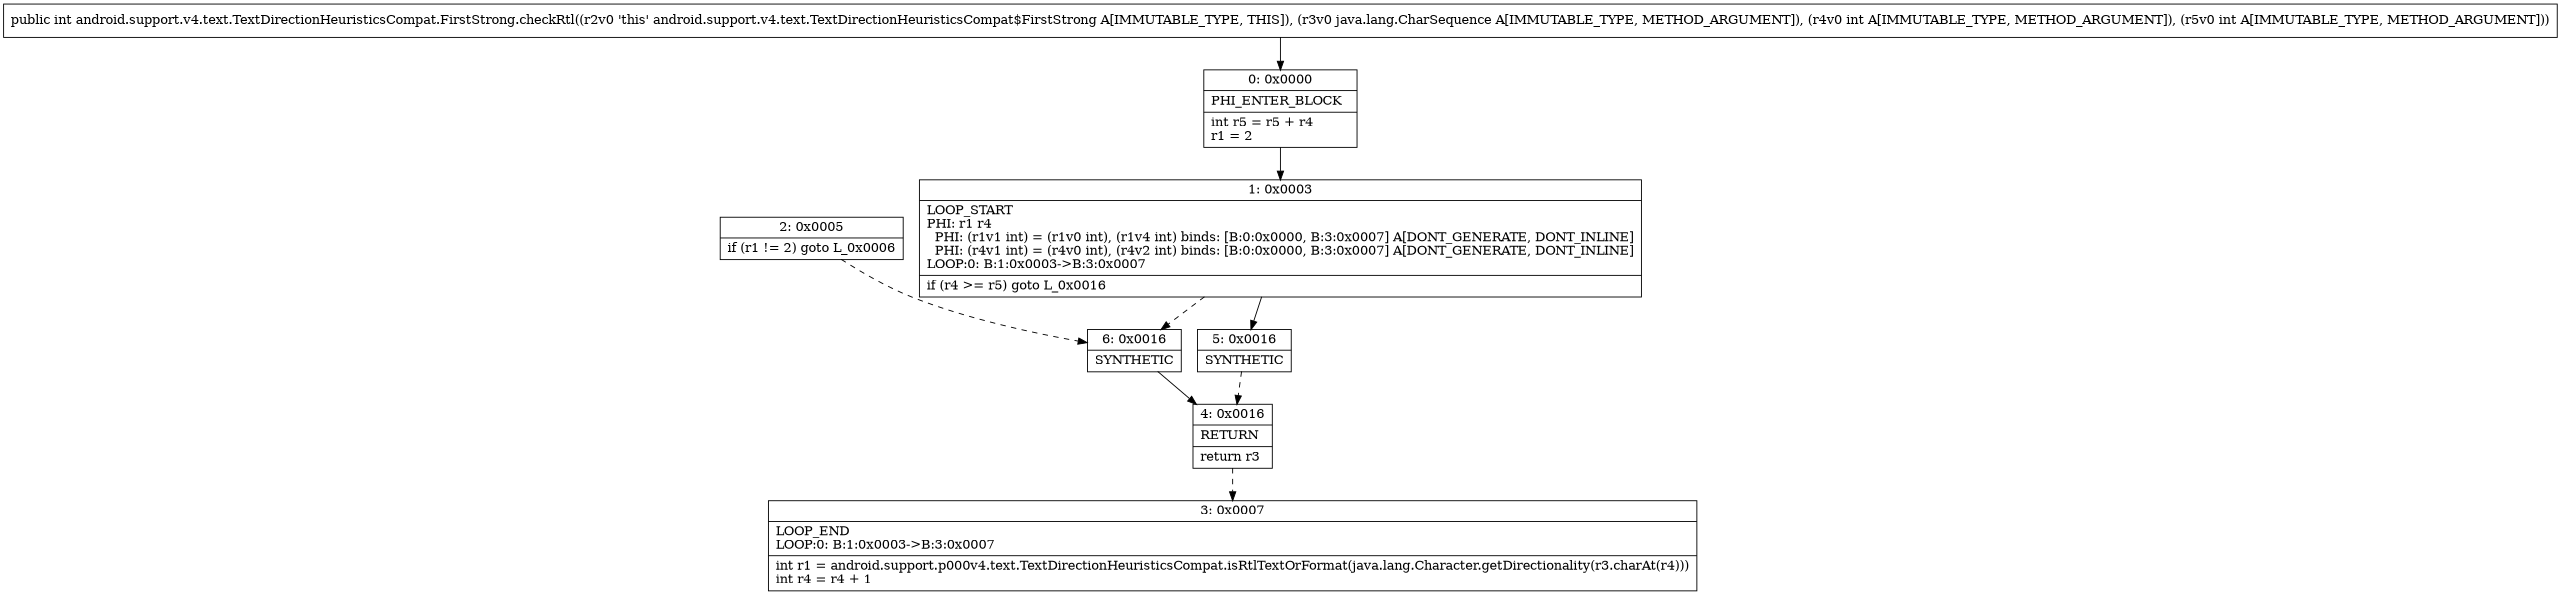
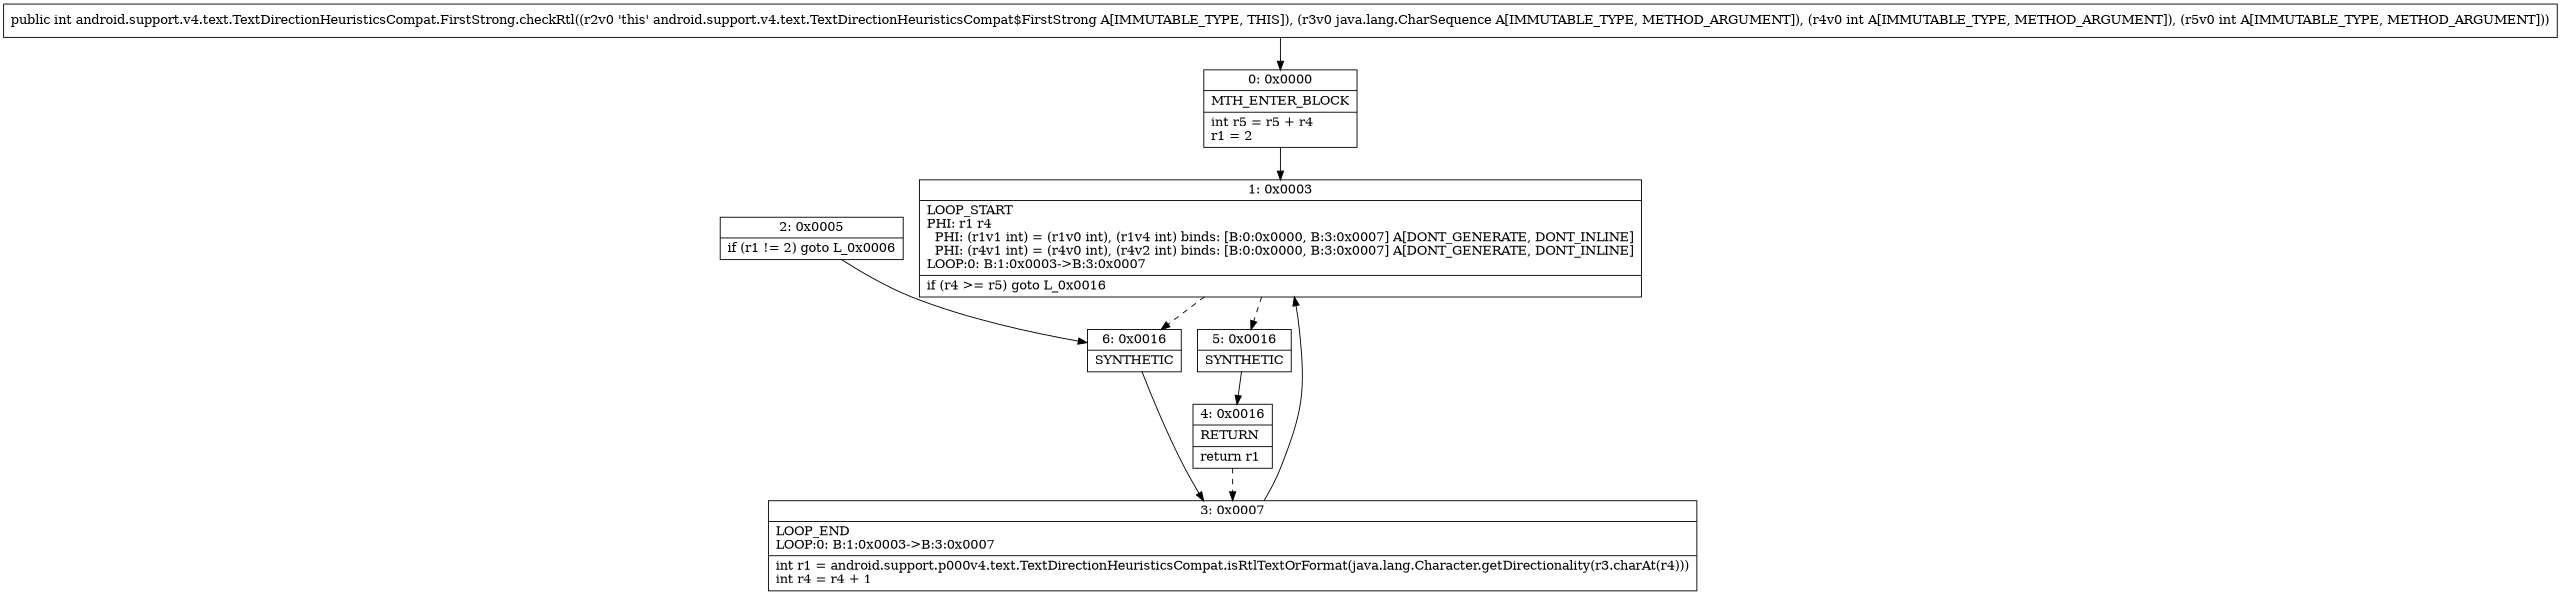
(1276, 101) -> (1280, 101)
(1258, 309) -> (1258, 309)
(955, 312) -> (955, 312)
(1240, 383) -> (1240, 383)
(1174, 385) -> (1168, 433)
none -> (1300, 407)
(1230, 457) -> (1230, 457)
